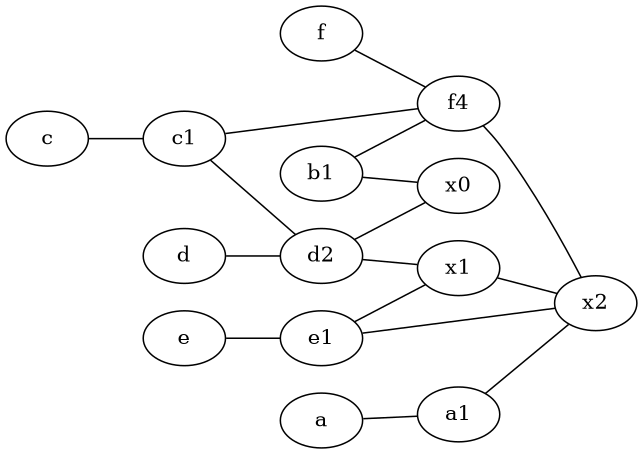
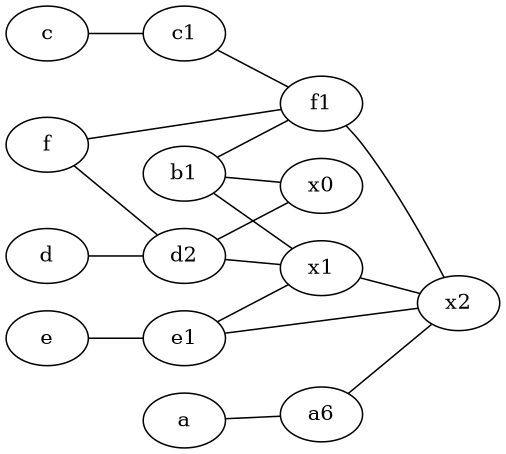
(459, 104) -> (321, 104)
(253, 197) -> (116, 200)
none -> (243, 214)
(459, 414) -> (321, 414)
